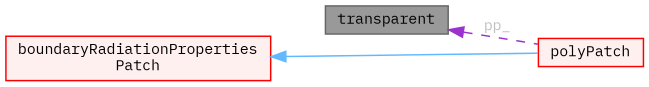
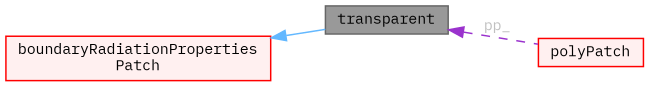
(412, 55) -> (306, 32)
